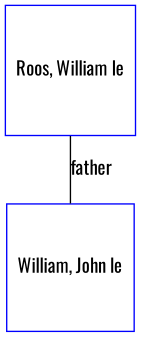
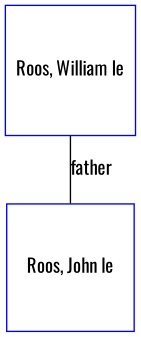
(70, 268) -> (70, 268)
